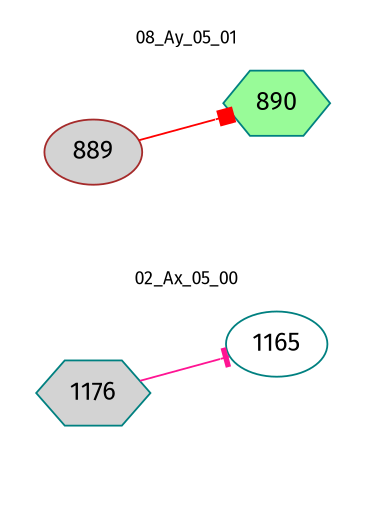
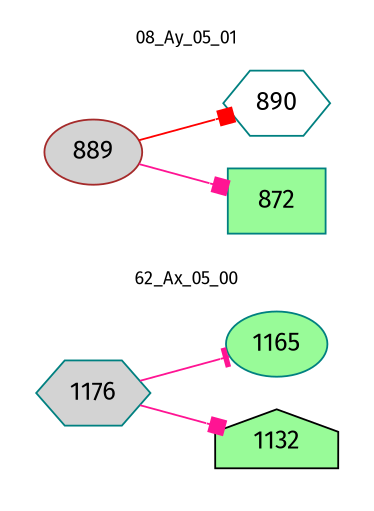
(277, 103) -> (277, 103)
none -> (277, 201)
(187, 280) -> (187, 280)
(277, 344) -> (277, 344)
none -> (277, 442)
